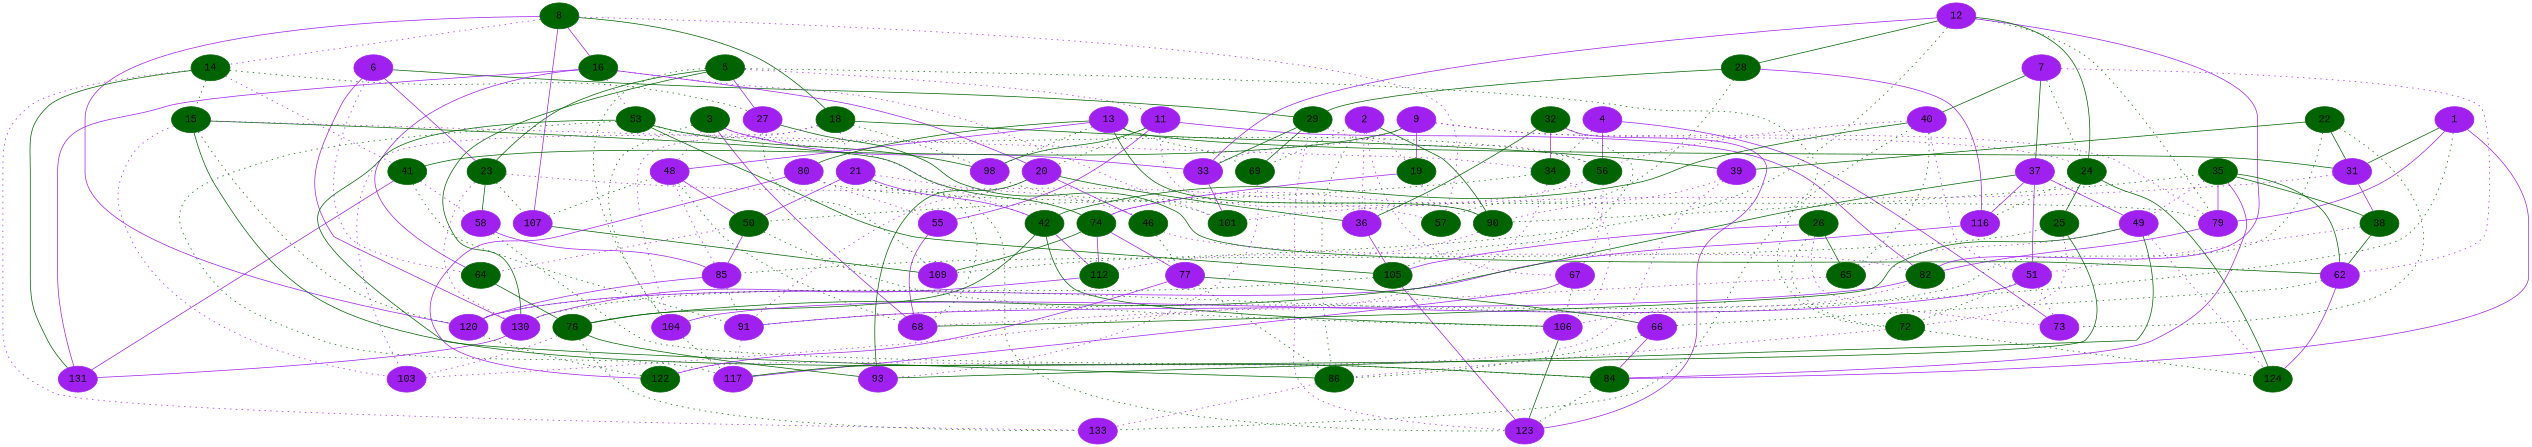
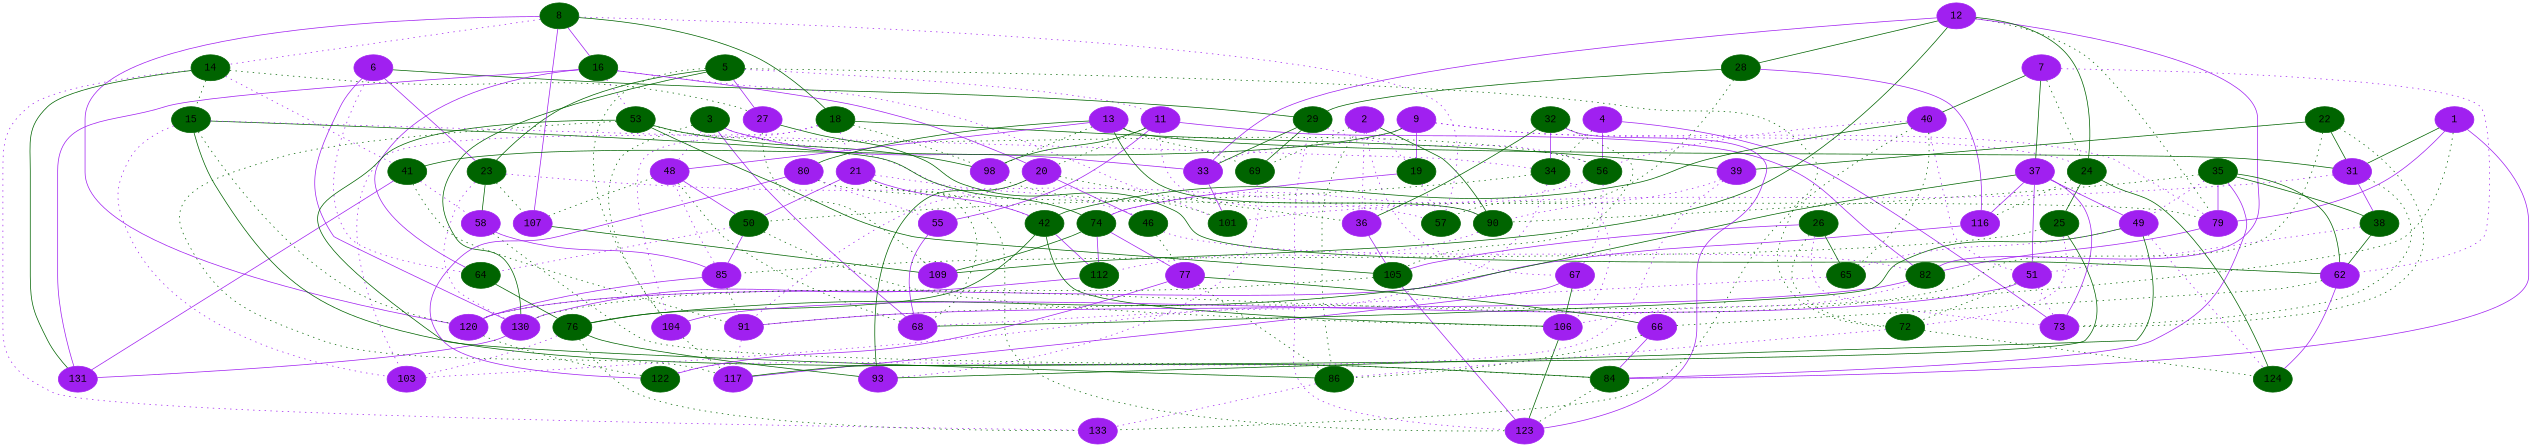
(1271, 211) -> (1271, 211)
(1484, 240) -> (1484, 240)
none -> (2092, 241)
(1569, 300) -> (1569, 300)
none -> (2297, 308)
